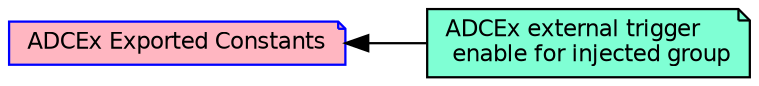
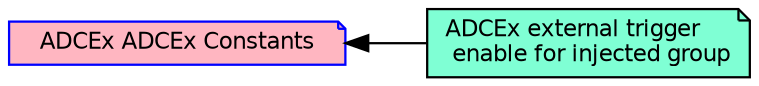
(177, 43) -> (177, 43)
